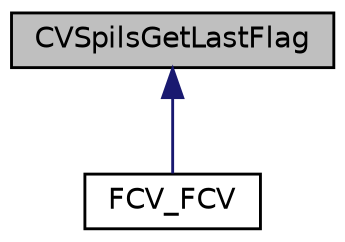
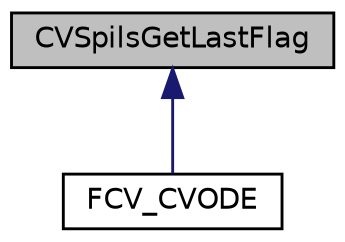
(173, 201) -> (173, 201)
